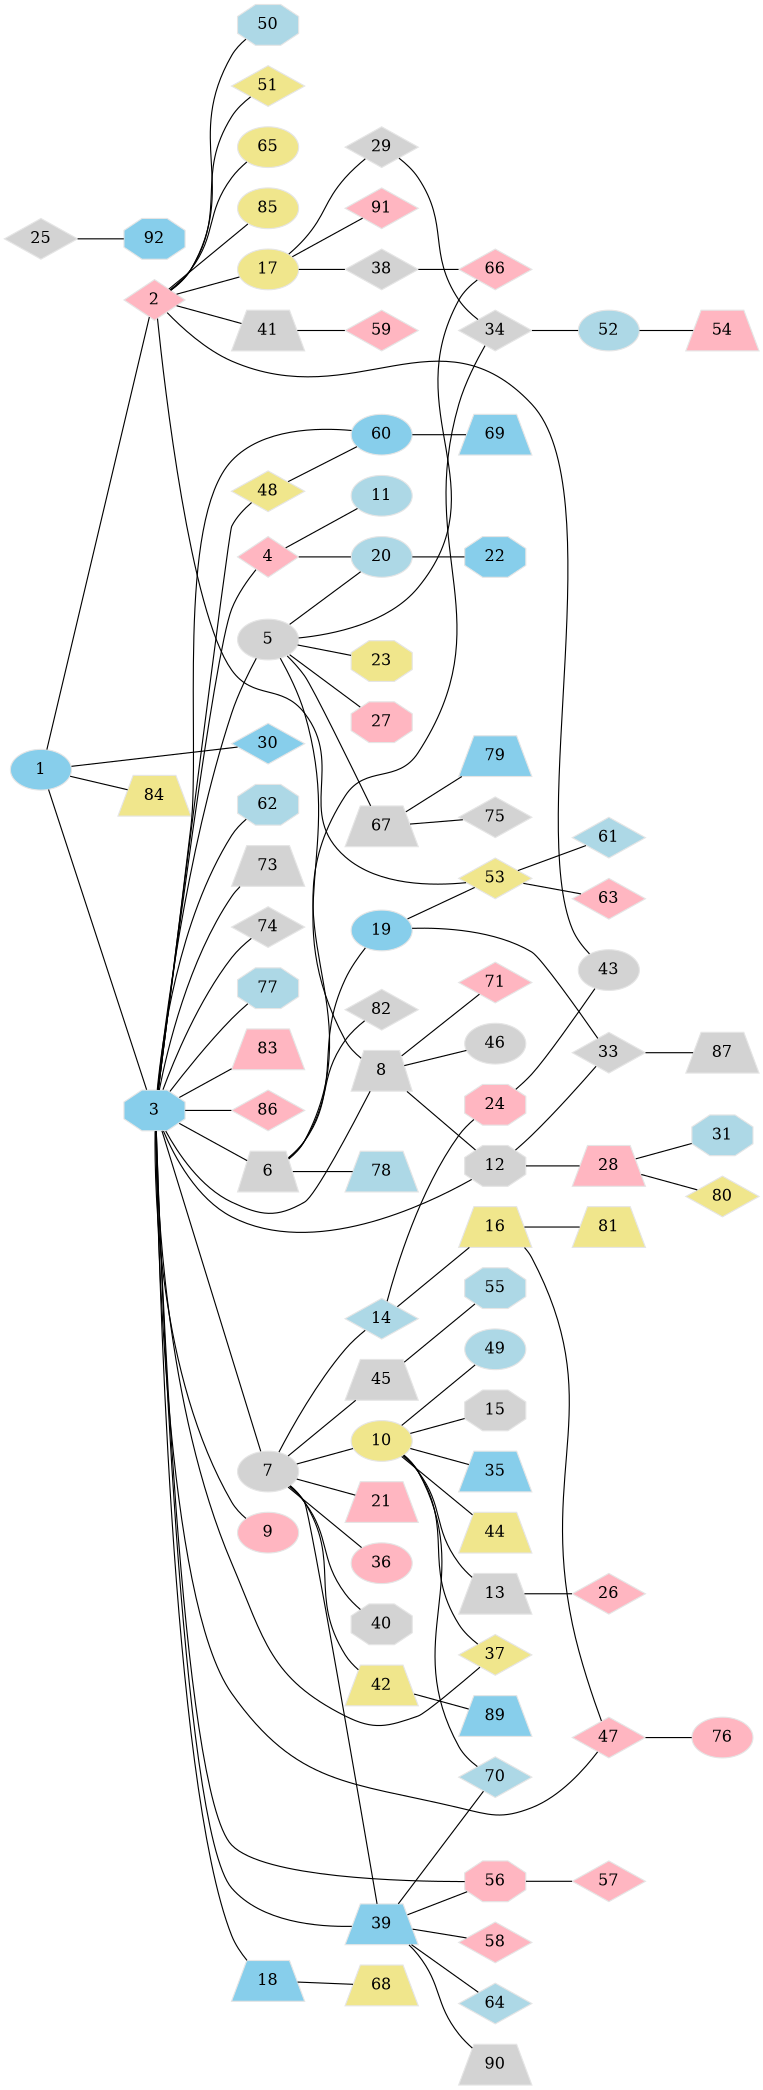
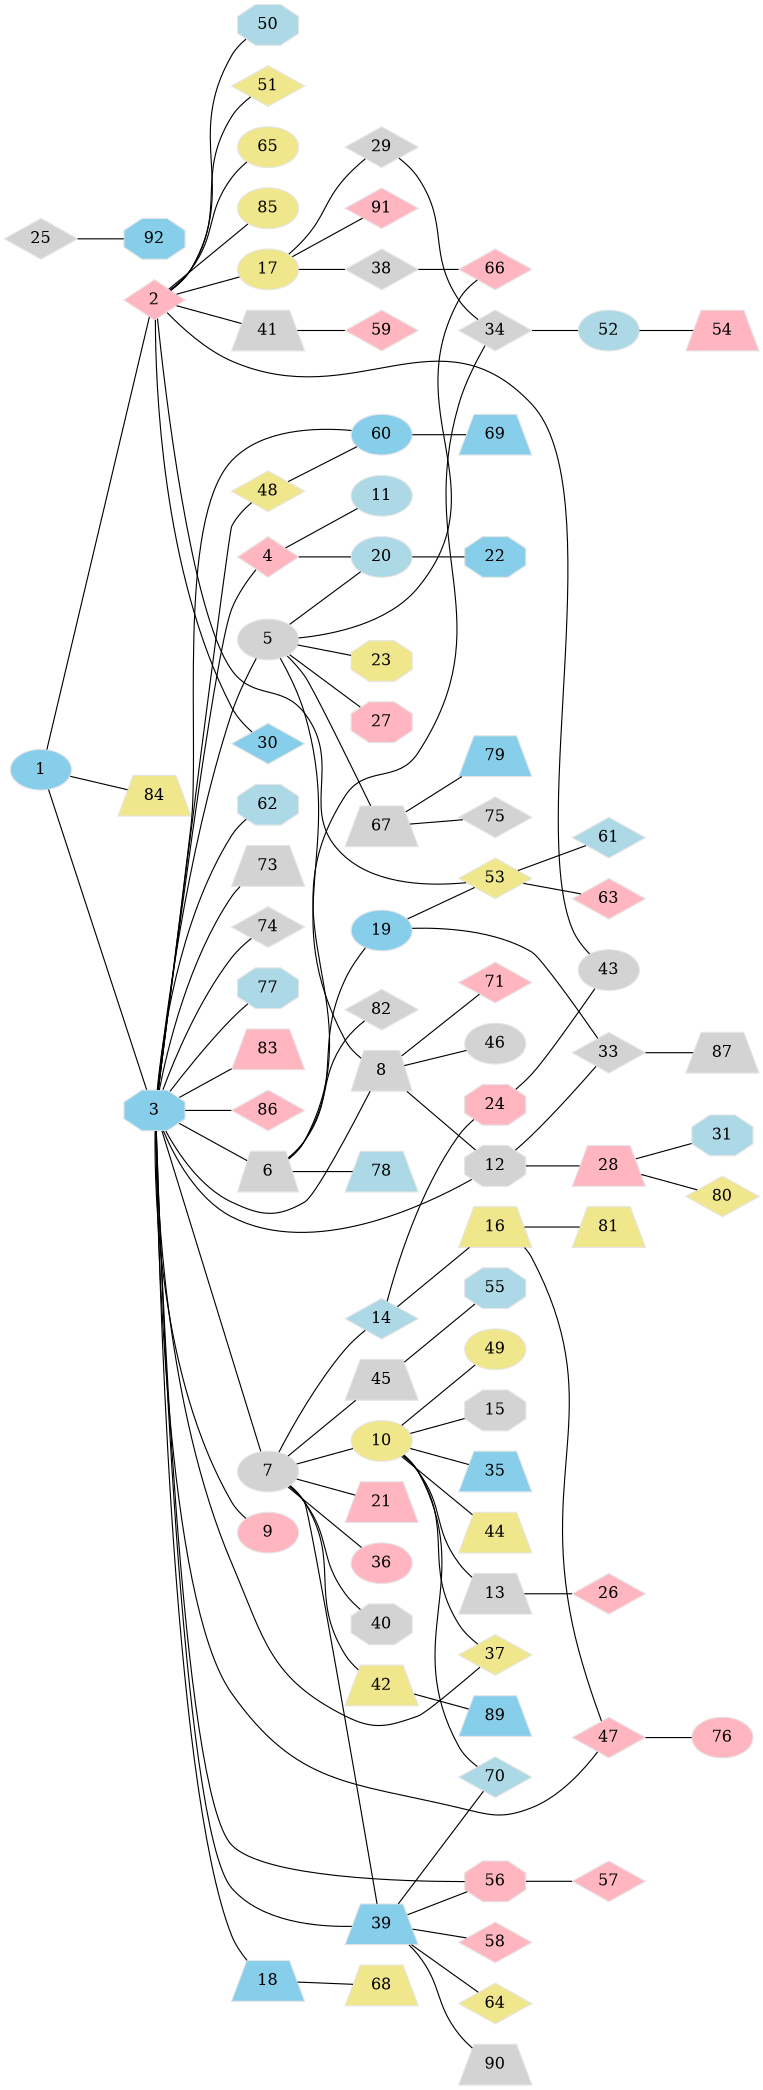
(155, 757) -> (175, 534)
(495, 1349) -> (495, 1349)
(495, 2004) -> (495, 2004)
